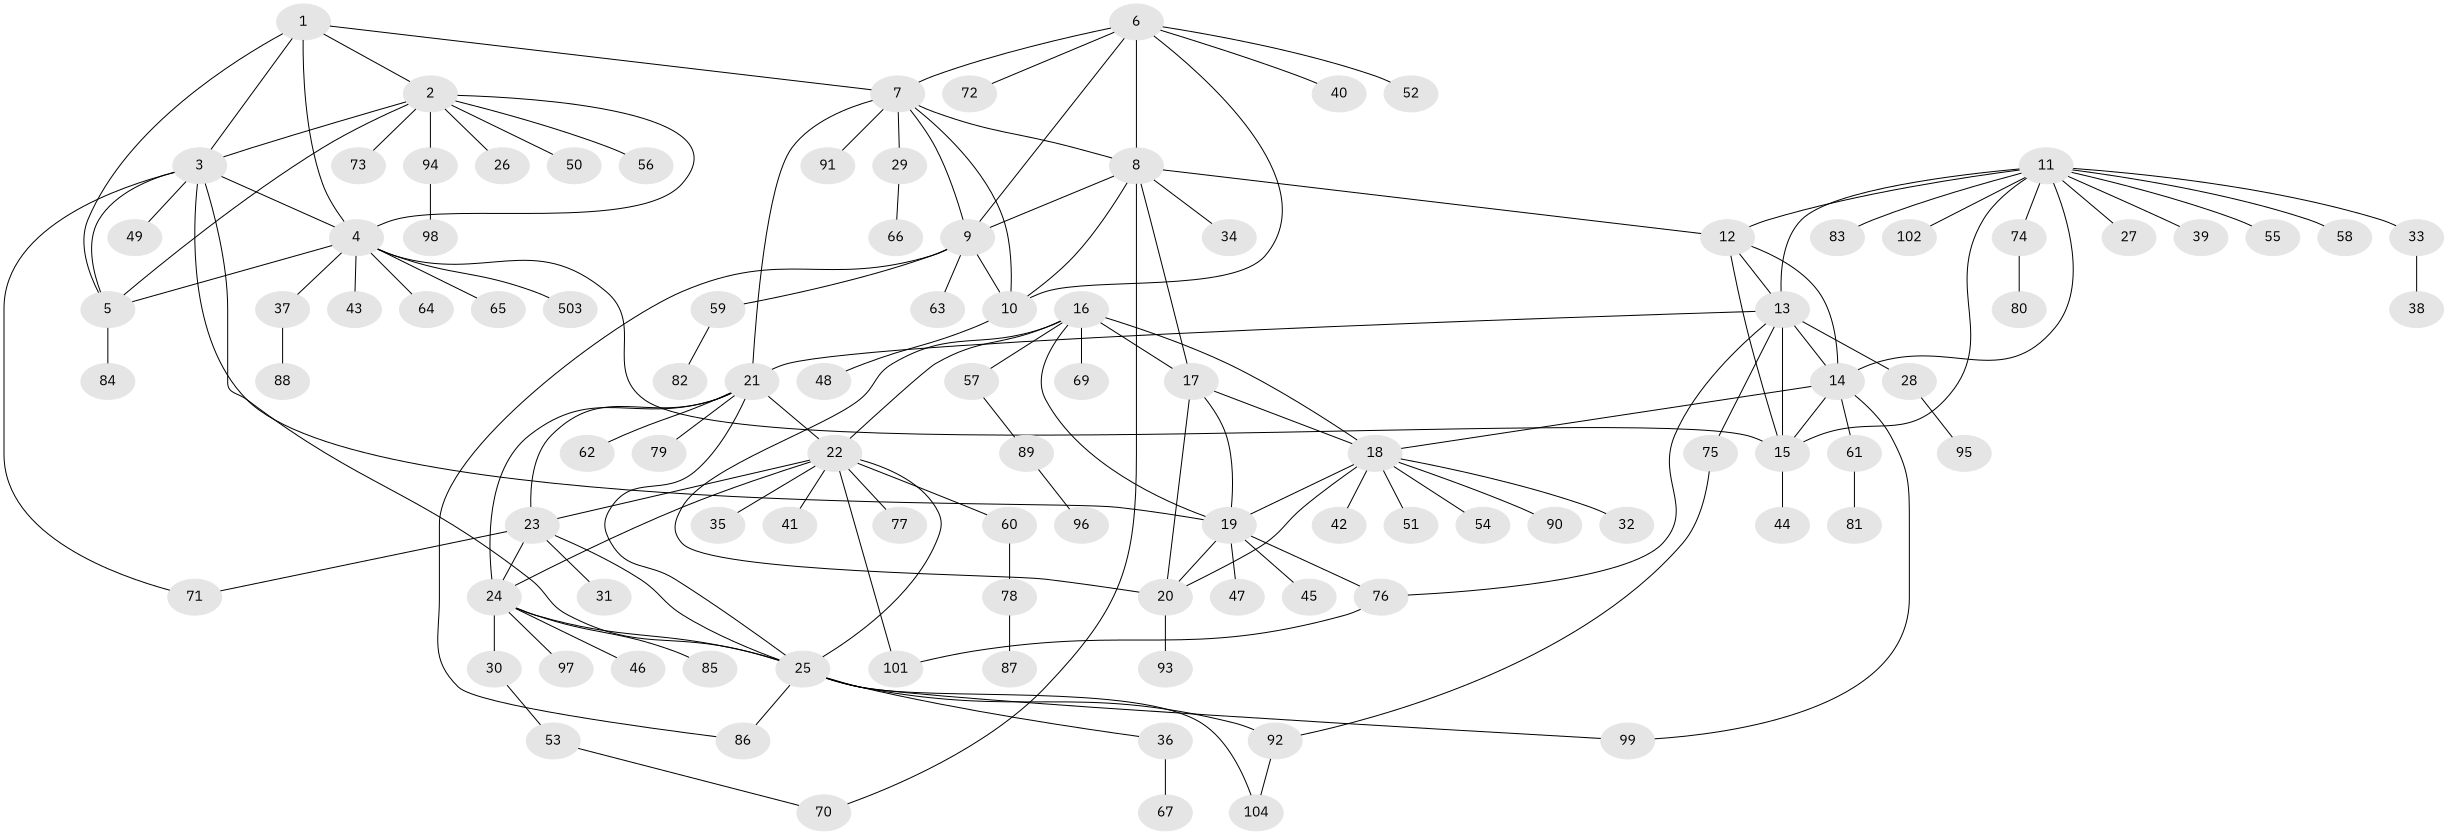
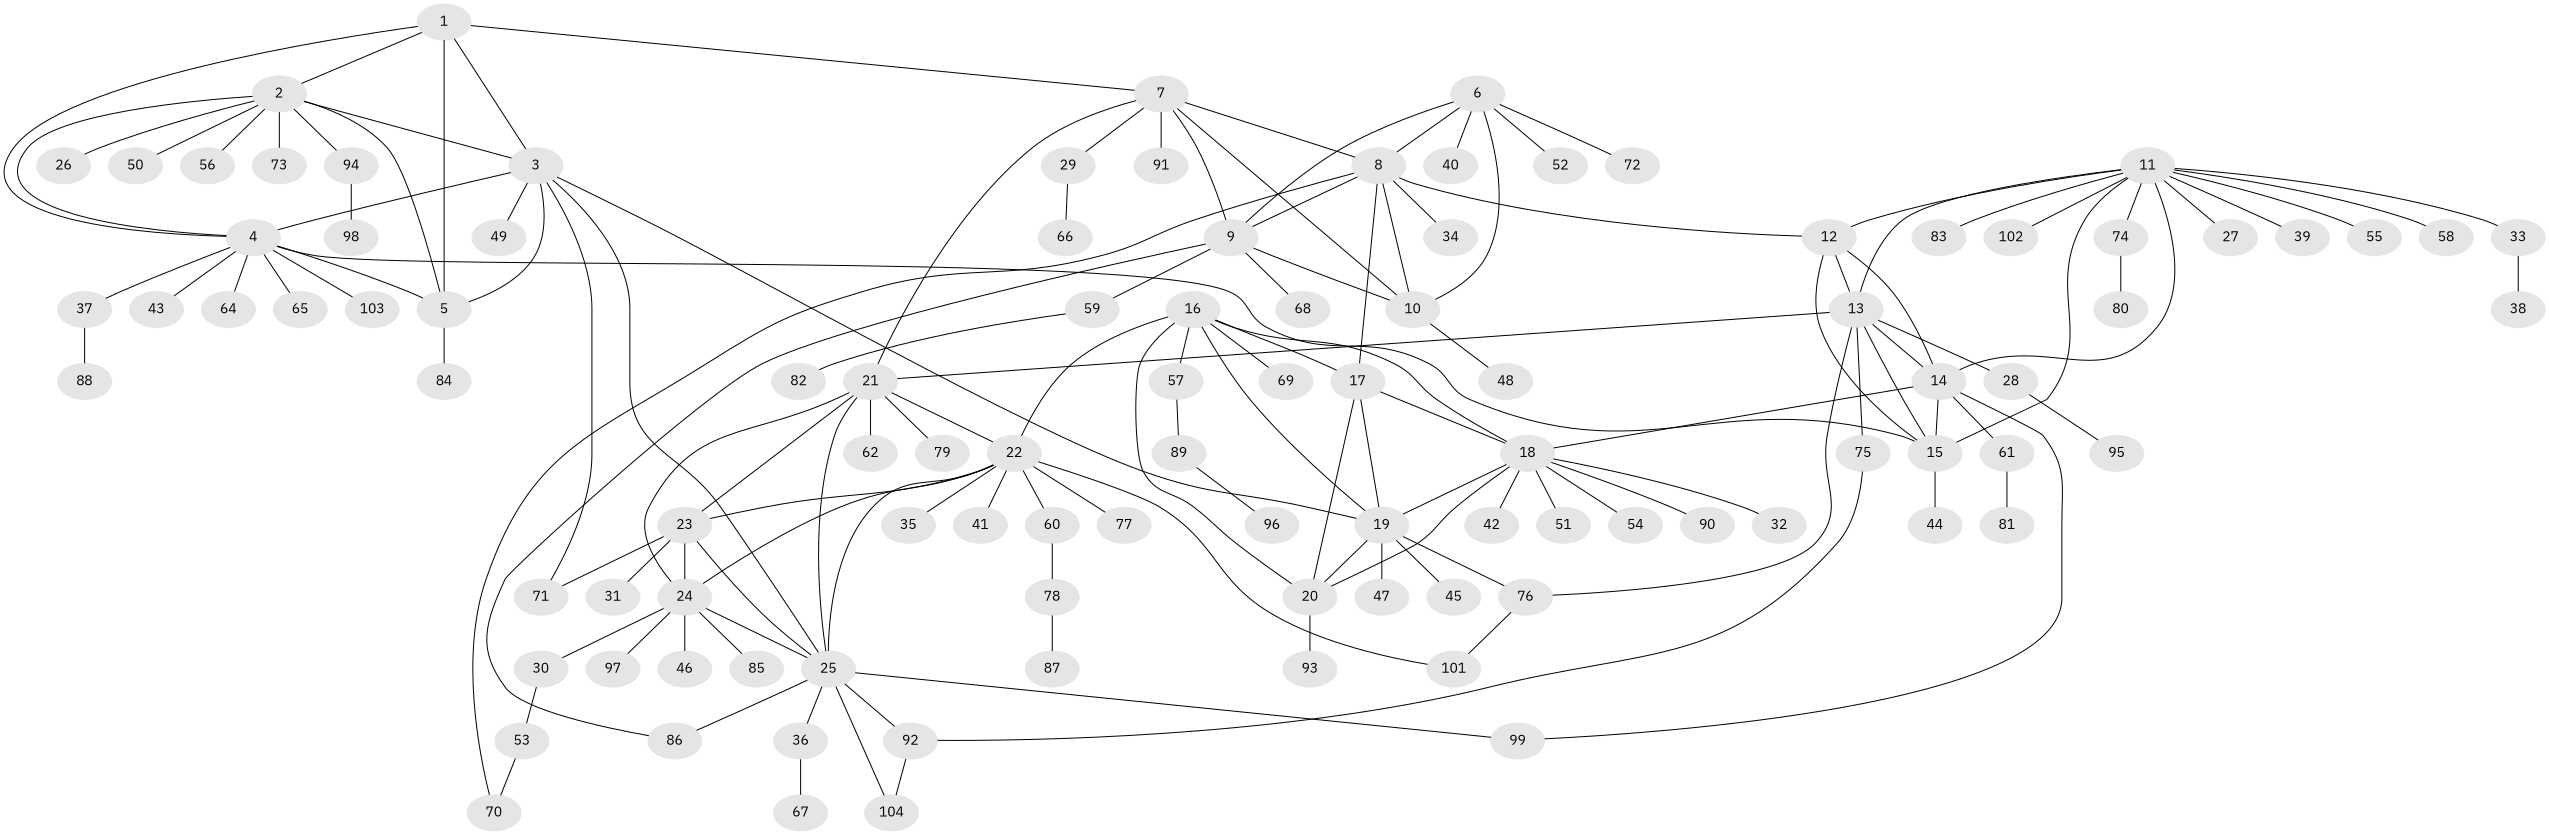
(1014, 51) -> none
(570, 310) -> (372, 310)
(938, 310) -> (1303, 310)
